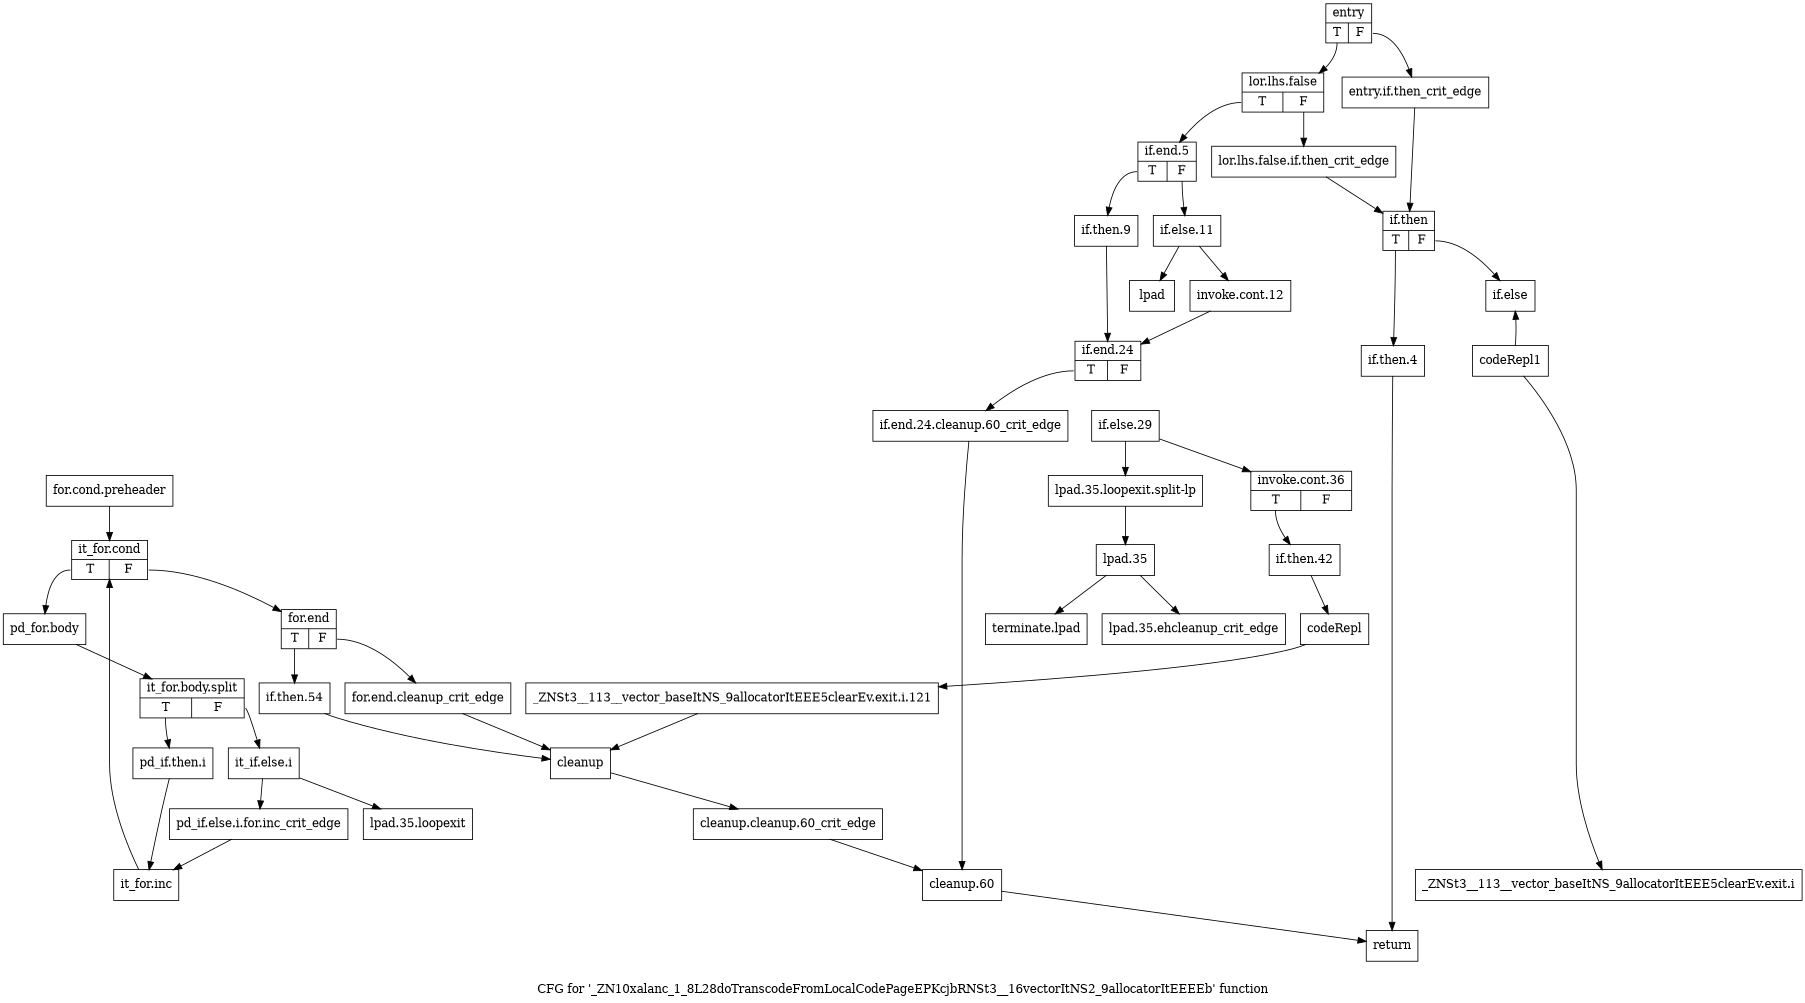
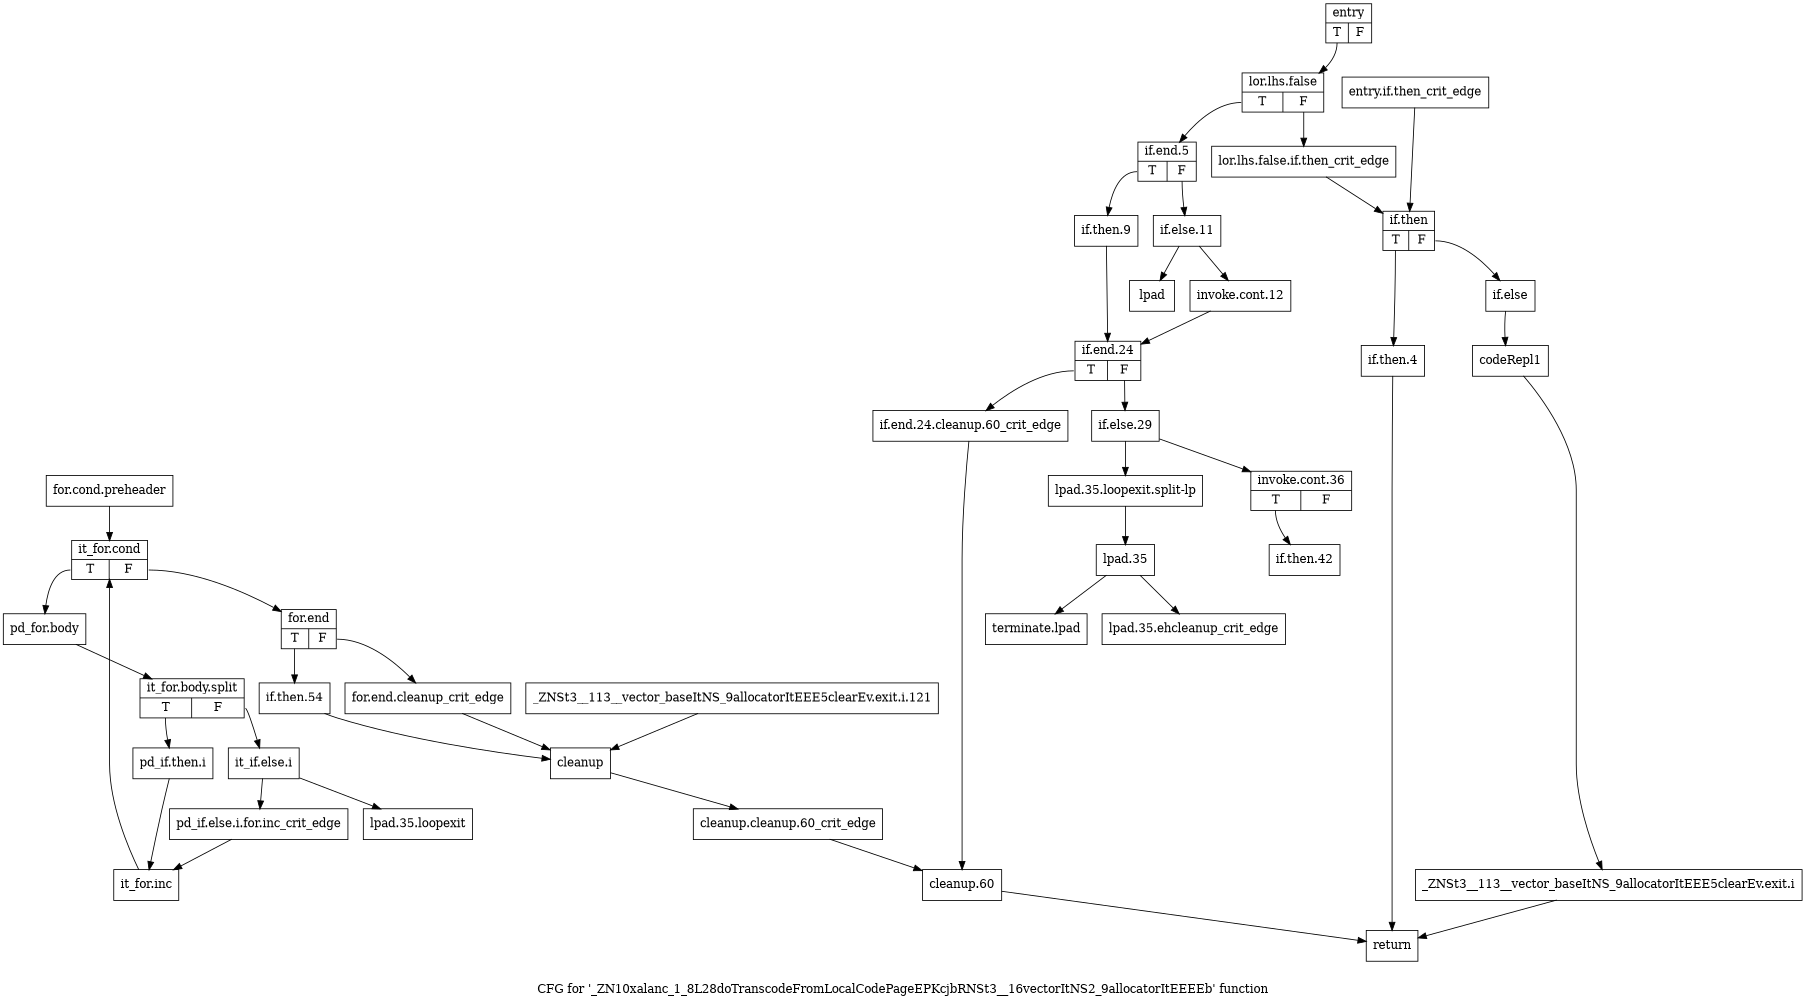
(1396, 46) -> none
(1516, 333) -> (1505, 324)
none -> (1125, 391)
(1335, 629) -> none
none -> (1492, 918)
